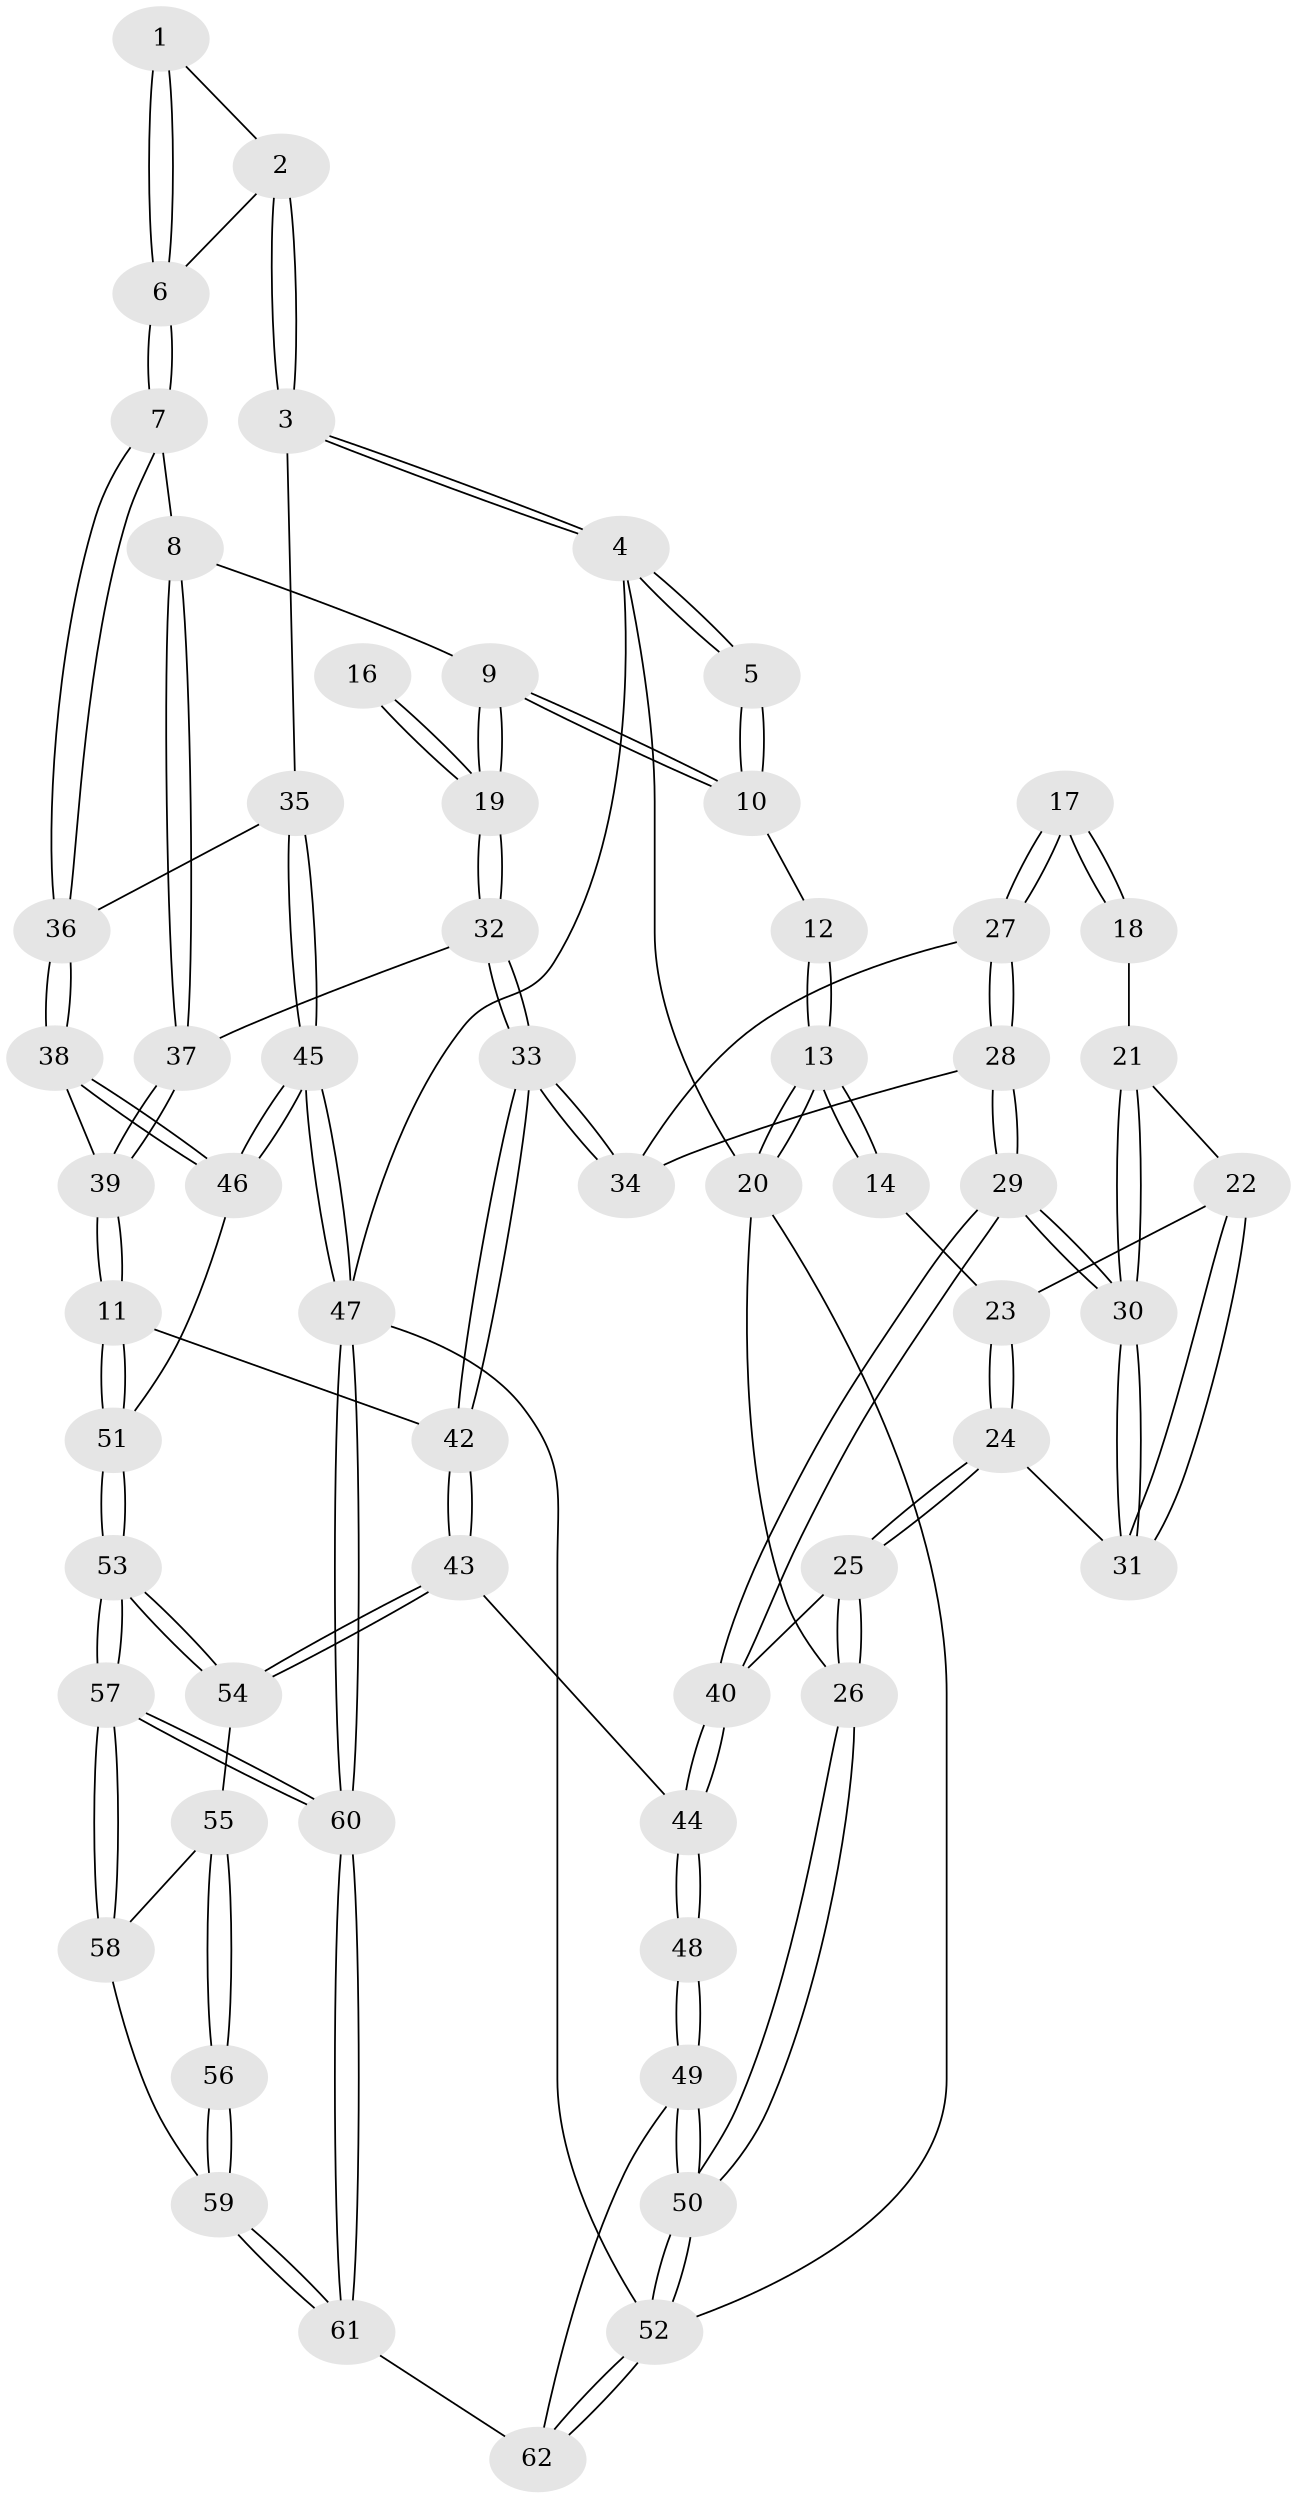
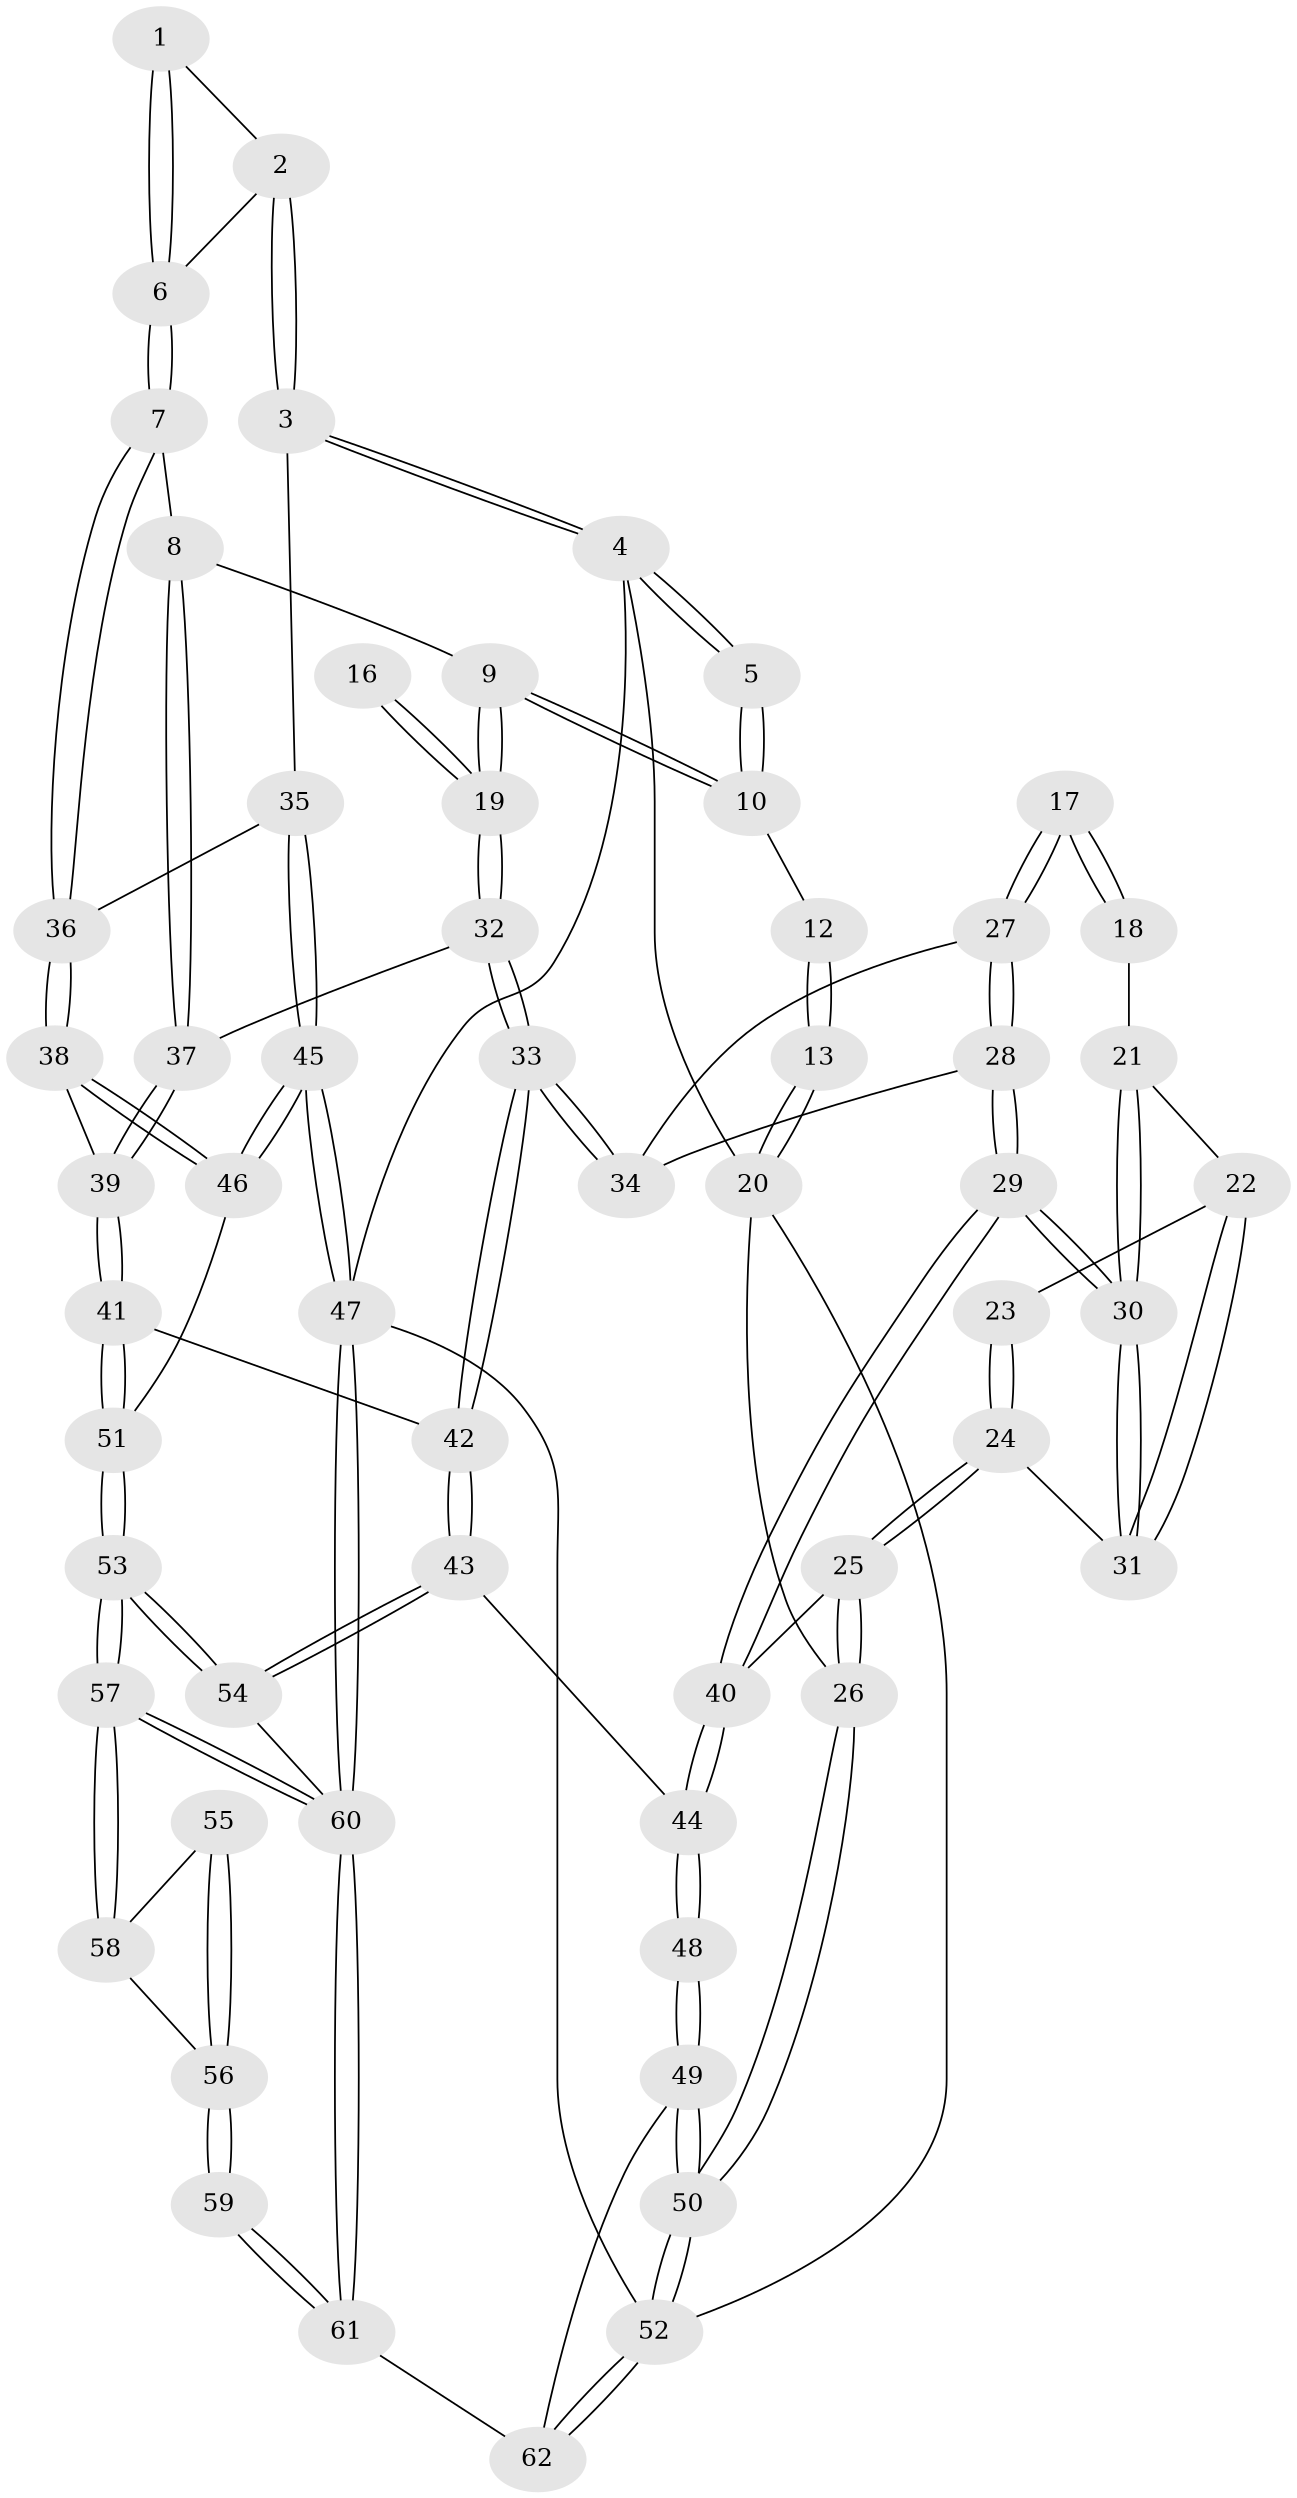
(881, 1186) -> none
(113, 1313) -> (113, 1313)
(226, 1759) -> (290, 1759)
(145, 2083) -> (163, 2014)
